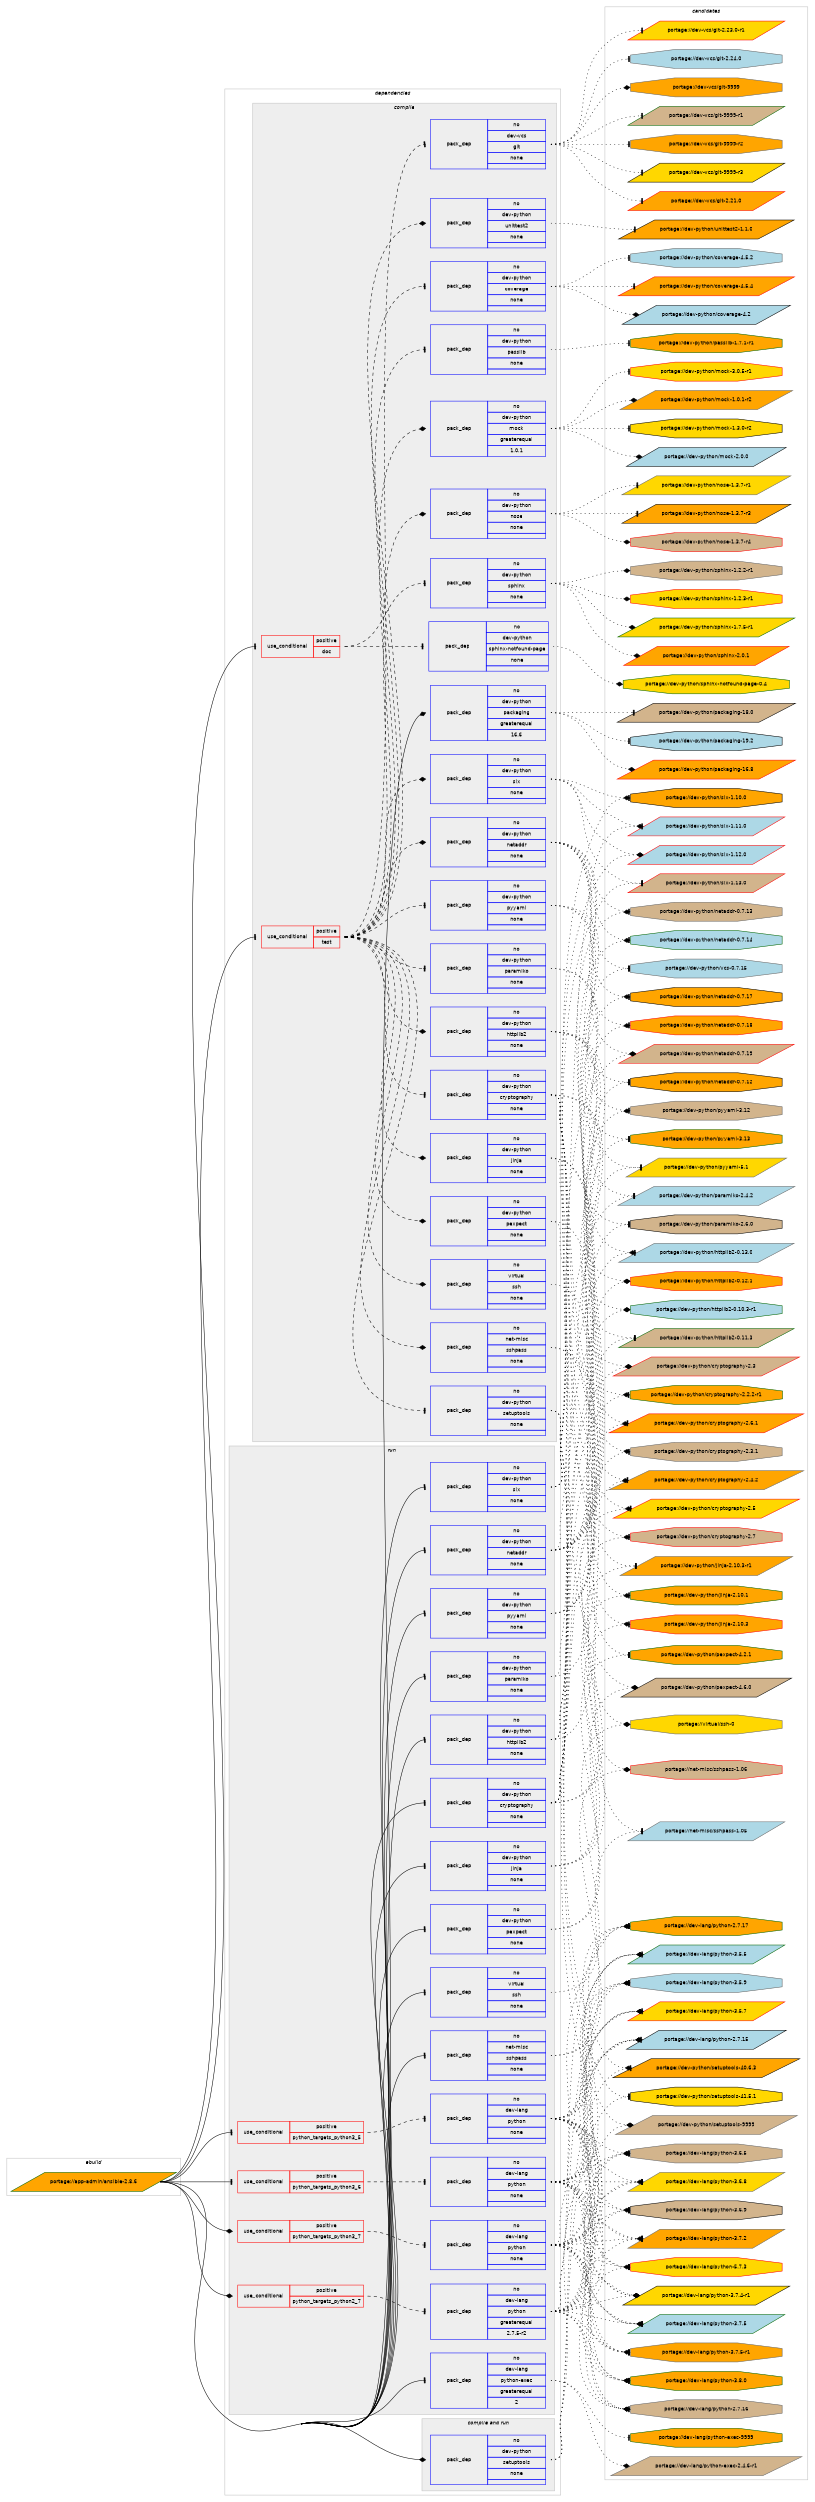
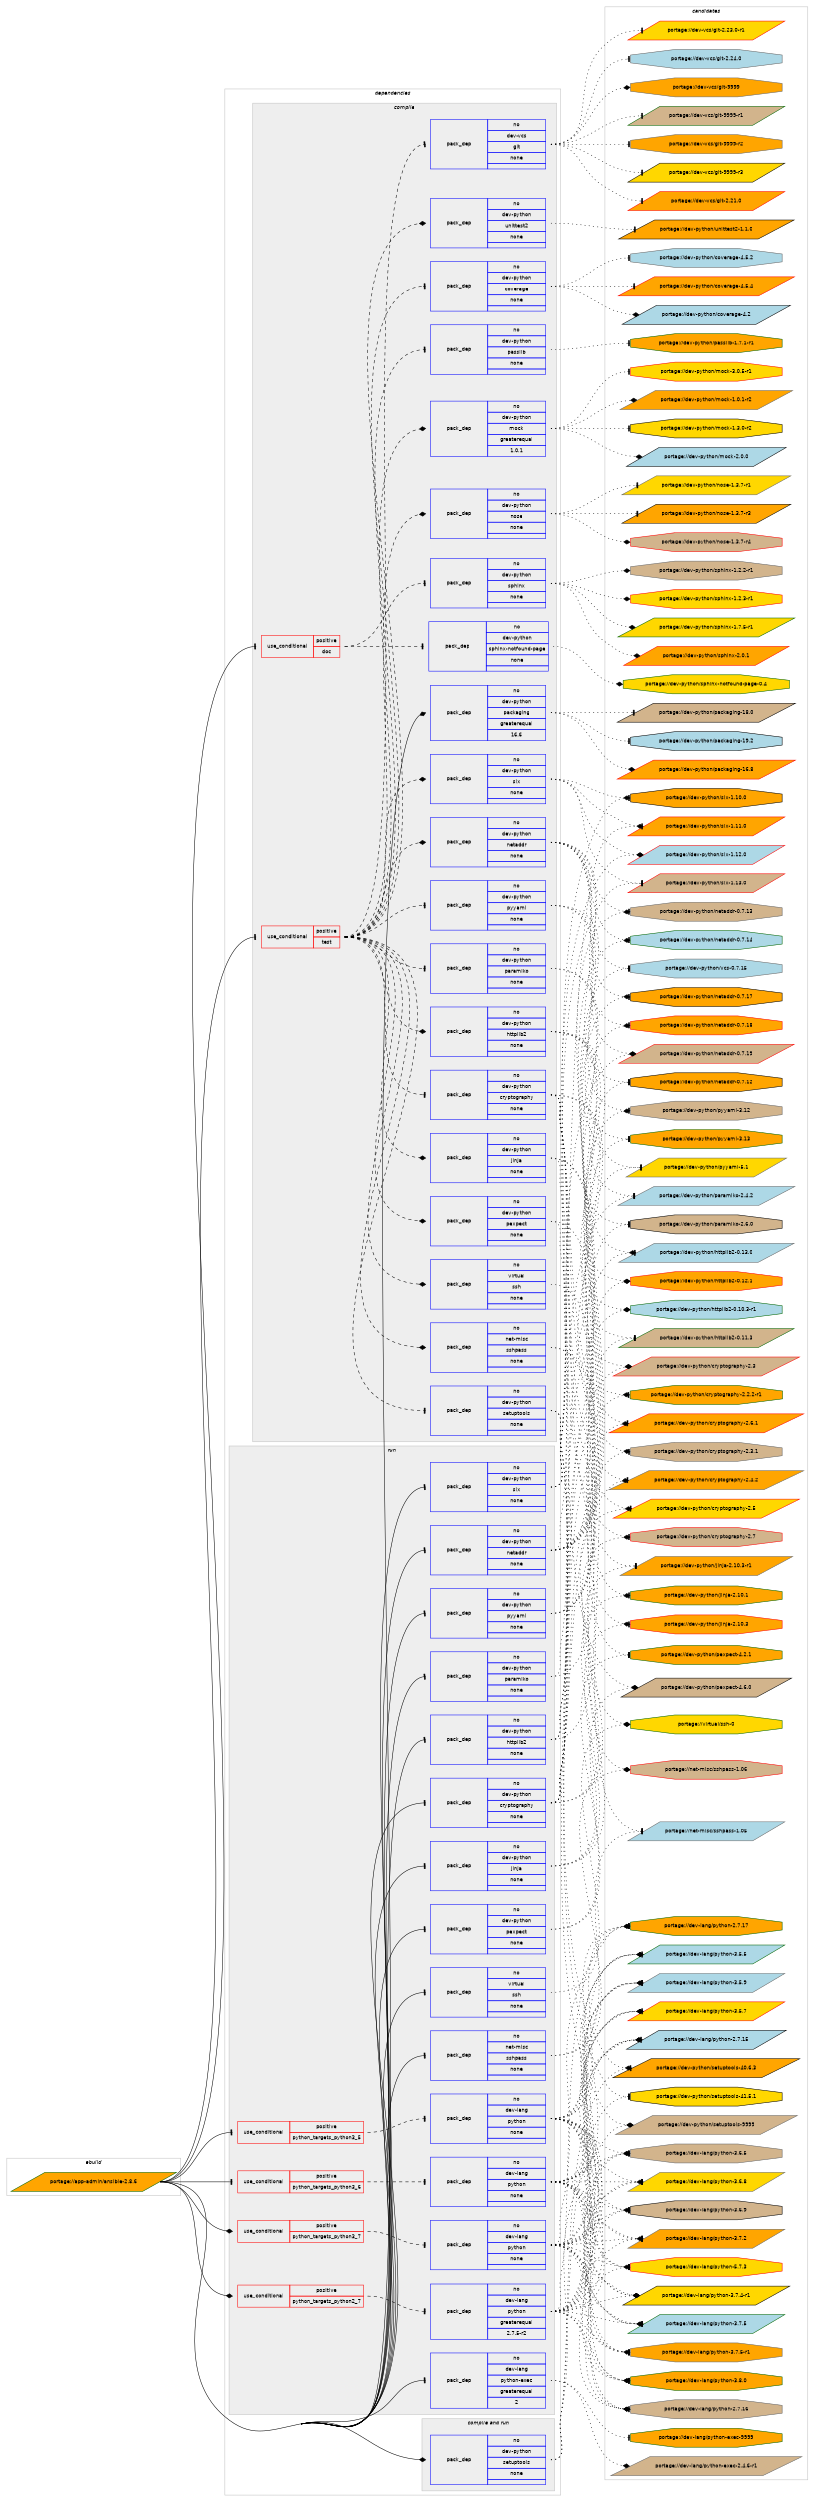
(706, 826) -> (706, 826)
(706, 1724) -> (706, 1724)
(706, 1983) -> (706, 1983)
